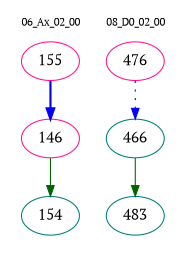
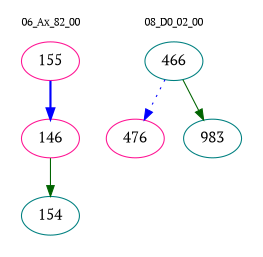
(51, 23) -> (51, 23)
(135, 95) -> (157, 95)
(135, 216) -> (213, 138)
